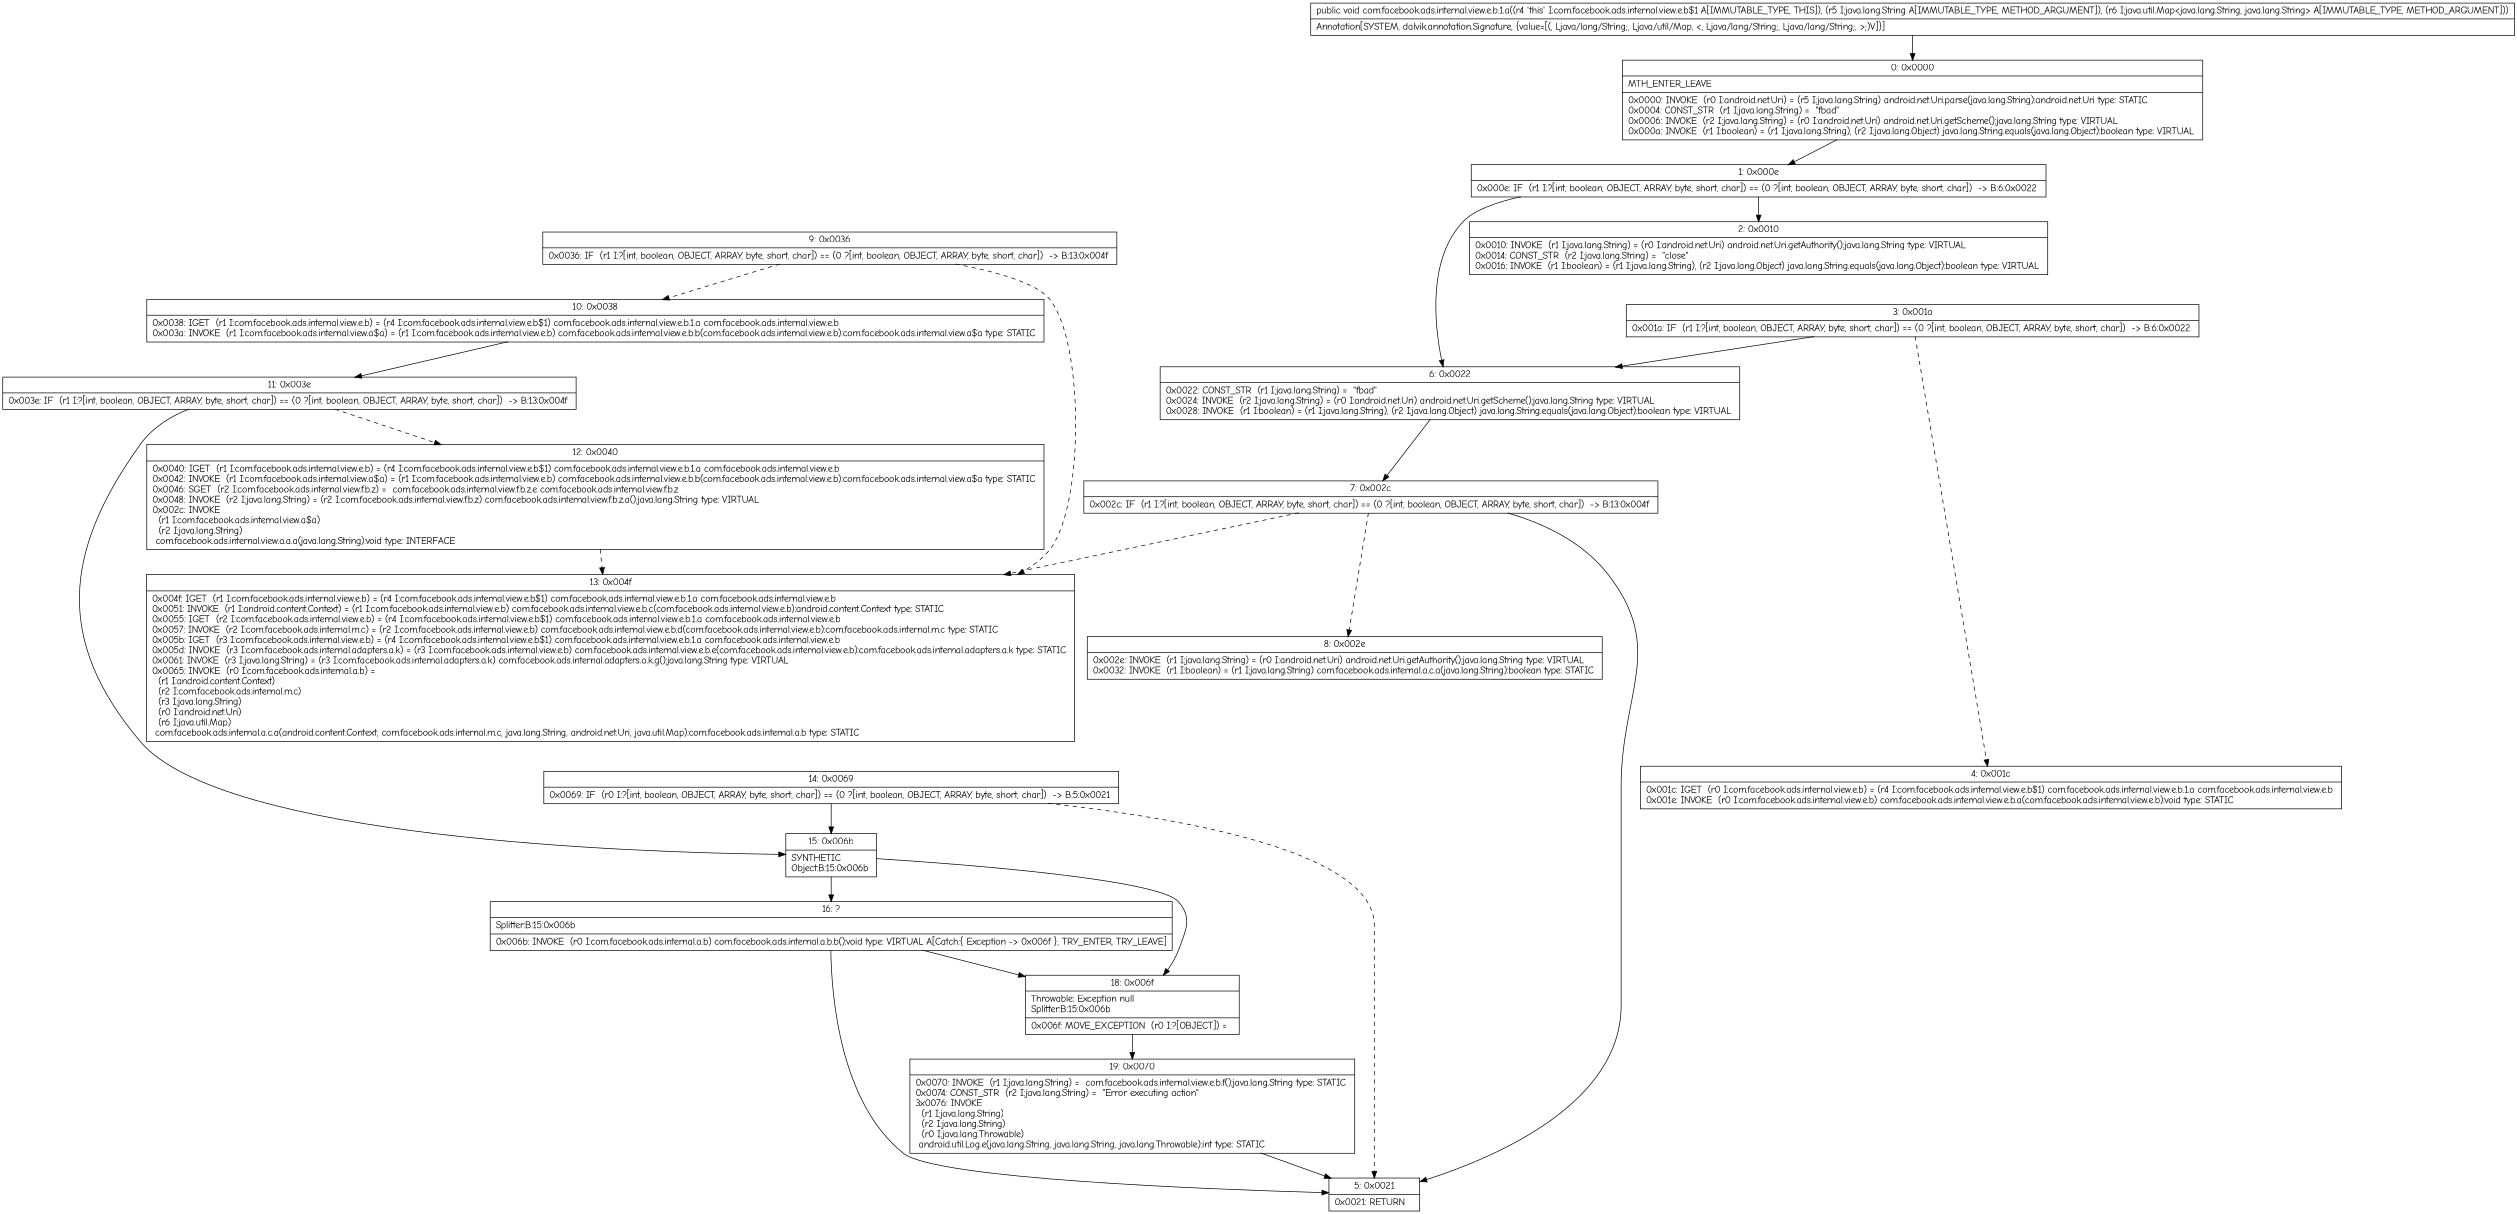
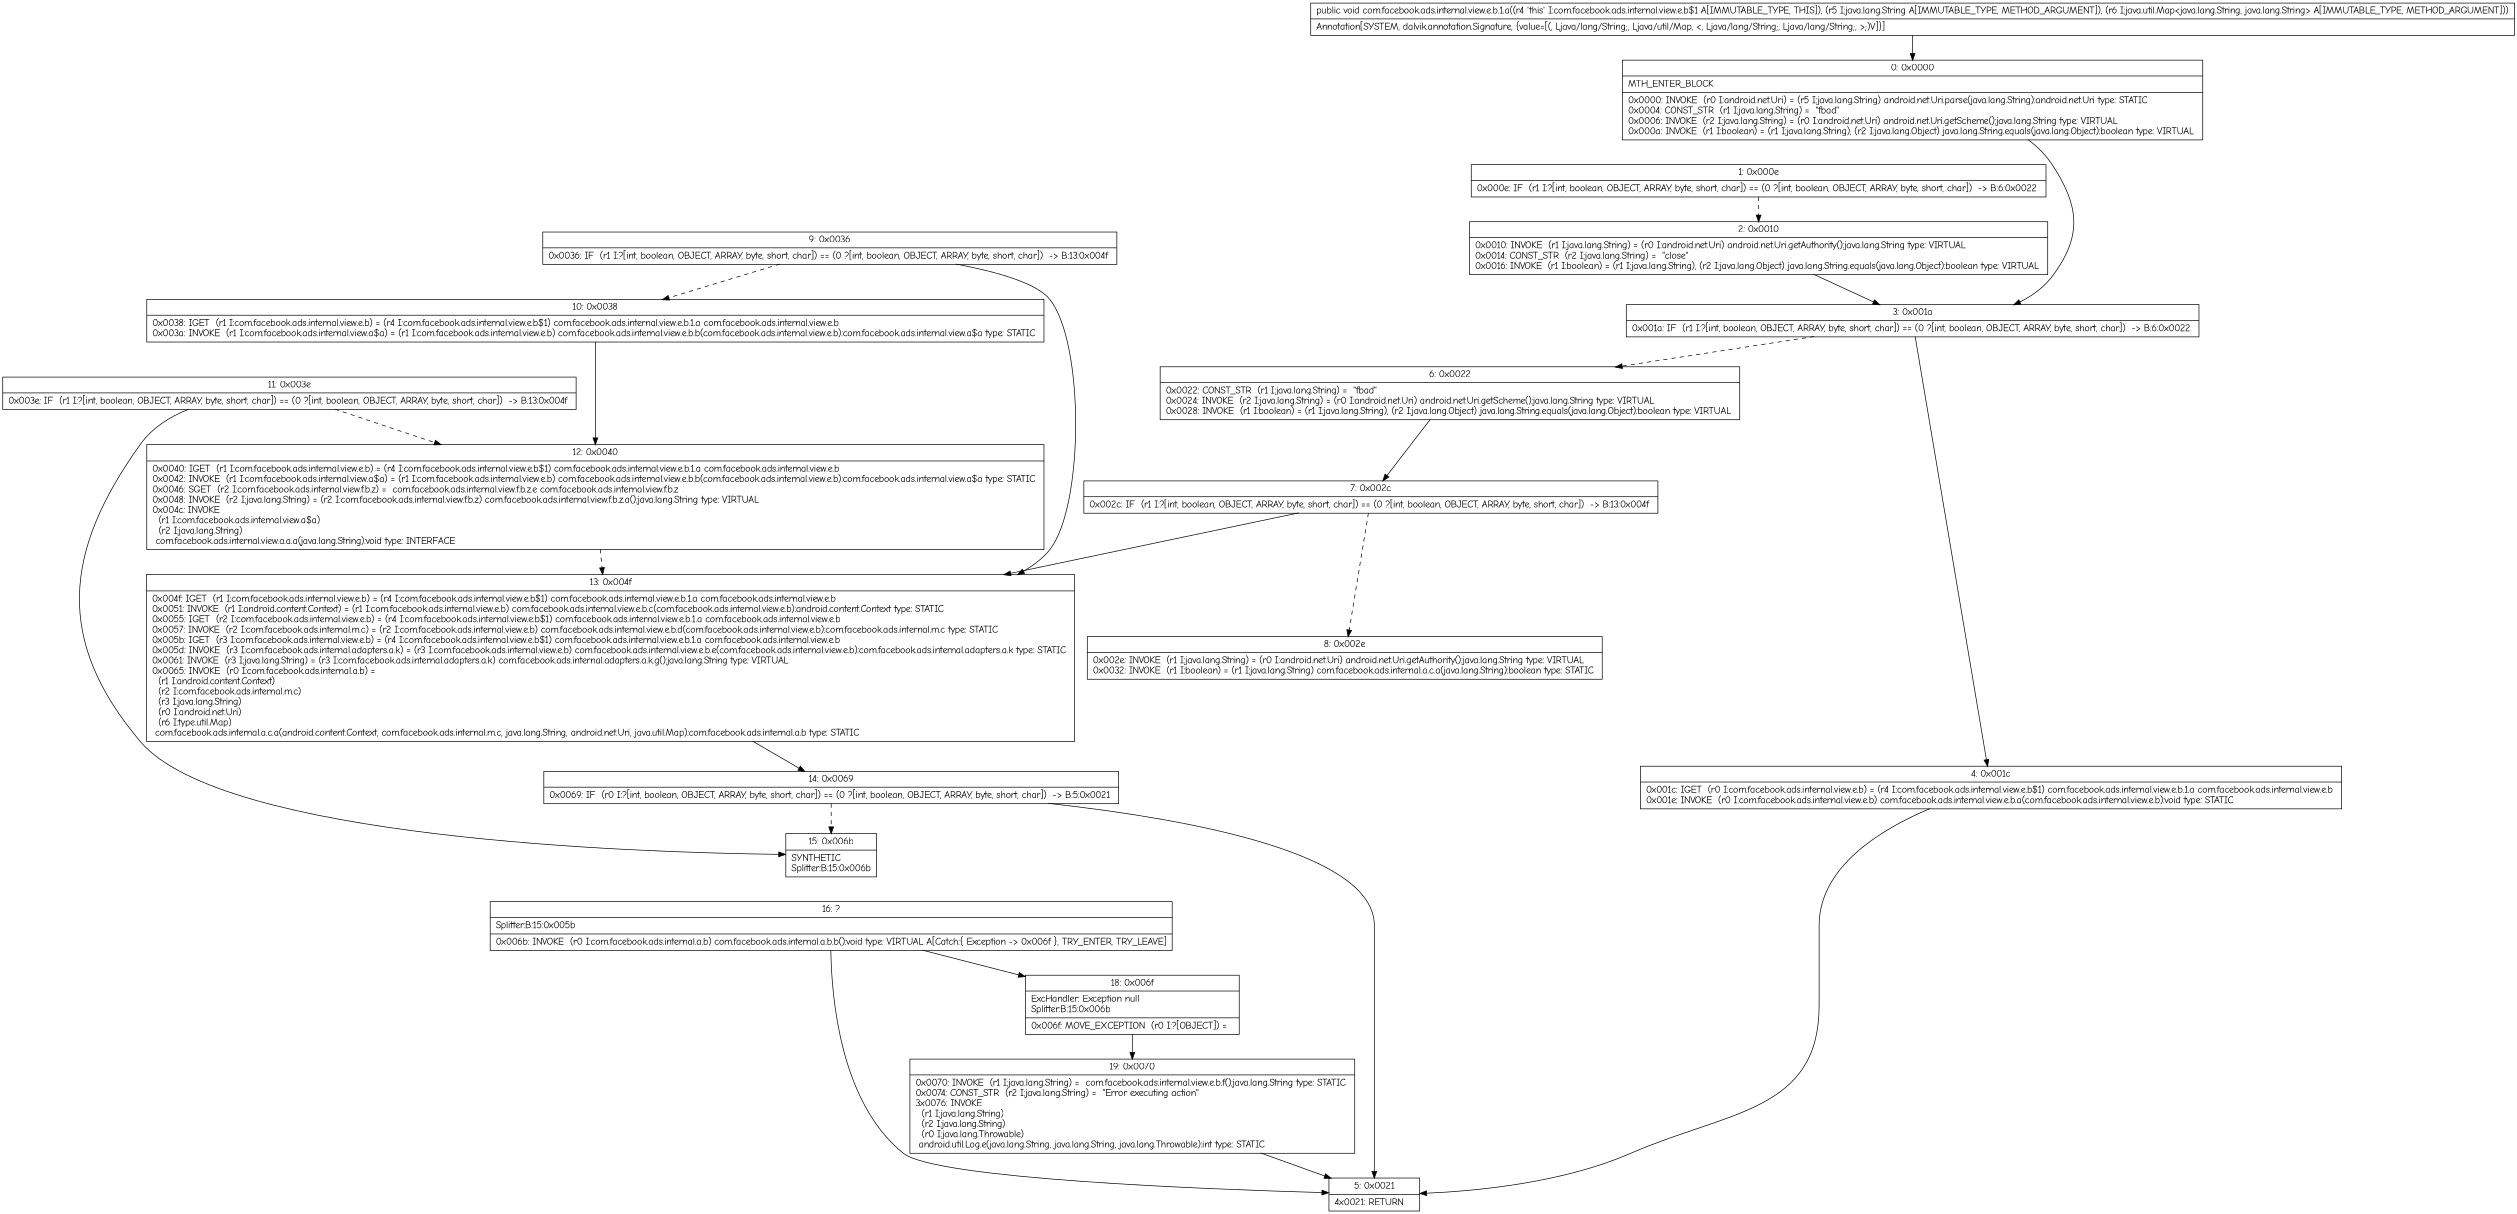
(1670, 84) -> (1671, 84)
(1816, 151) -> (2073, 224)
(1759, 206) -> (1759, 206)
(1443, 257) -> none
none -> (1844, 288)
(1718, 351) -> (1718, 351)
(435, 359) -> (595, 390)
(1074, 391) -> (1074, 391)
(189, 510) -> (189, 510)
(1155, 543) -> (1155, 543)
(1951, 548) -> (1951, 548)
(191, 723) -> (192, 723)
none -> (776, 755)
(831, 815) -> (831, 815)
(1621, 865) -> (1771, 1097)
(830, 868) -> (831, 868)
(1066, 876) -> none
(1342, 878) -> (1342, 878)
(831, 886) -> none
(536, 925) -> (536, 925)
(1083, 999) -> (1085, 999)
(1374, 1202) -> (1374, 1202)
